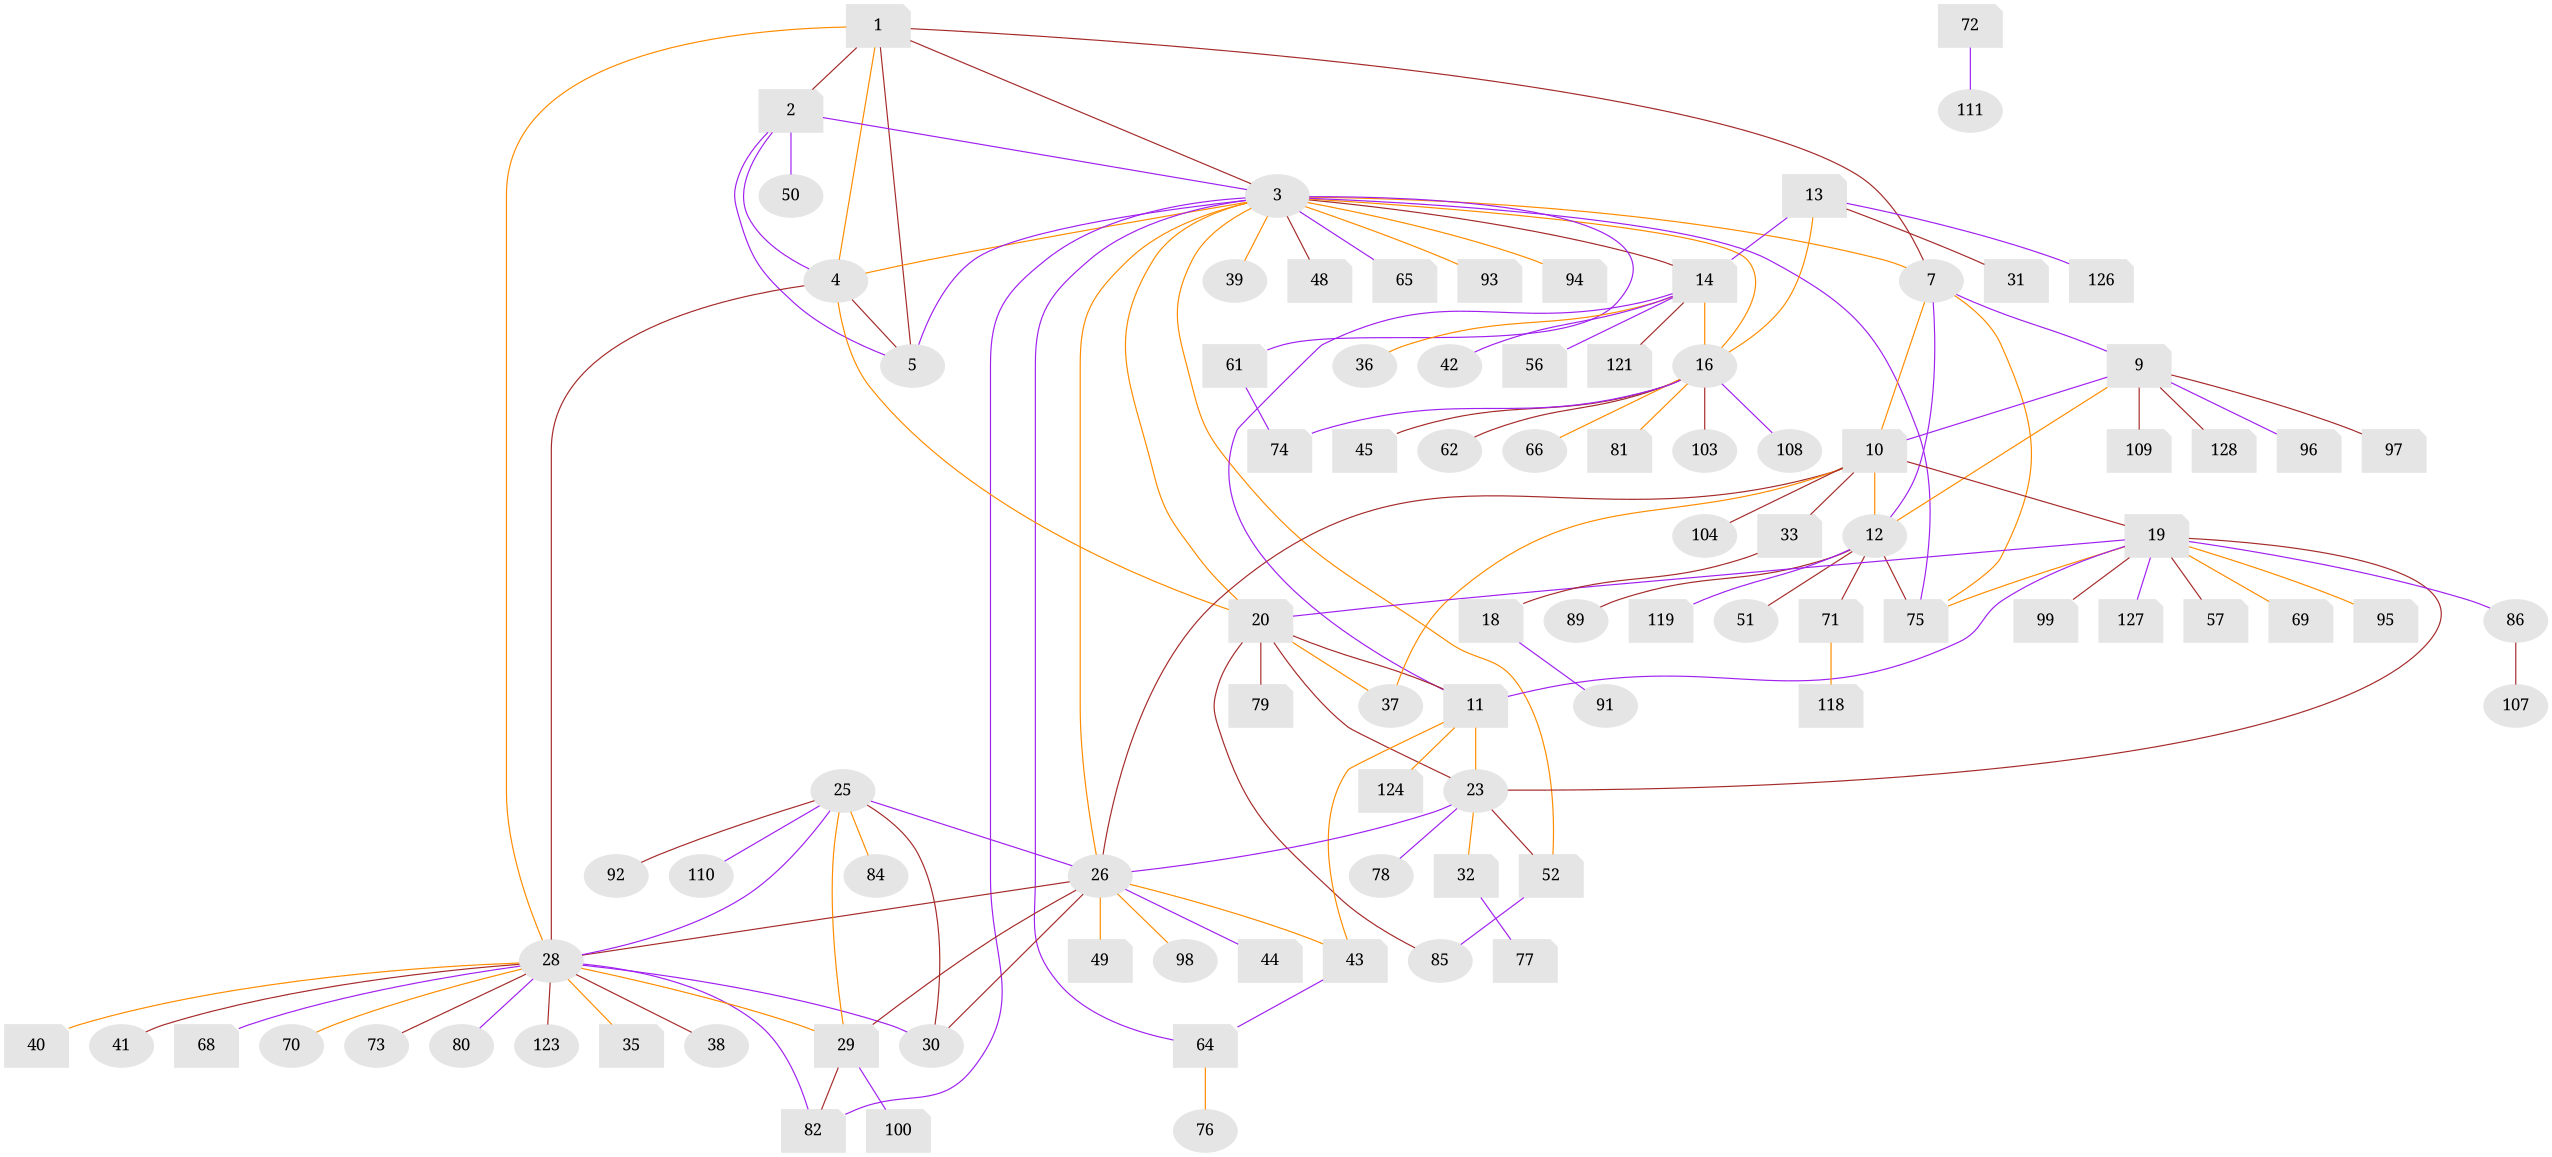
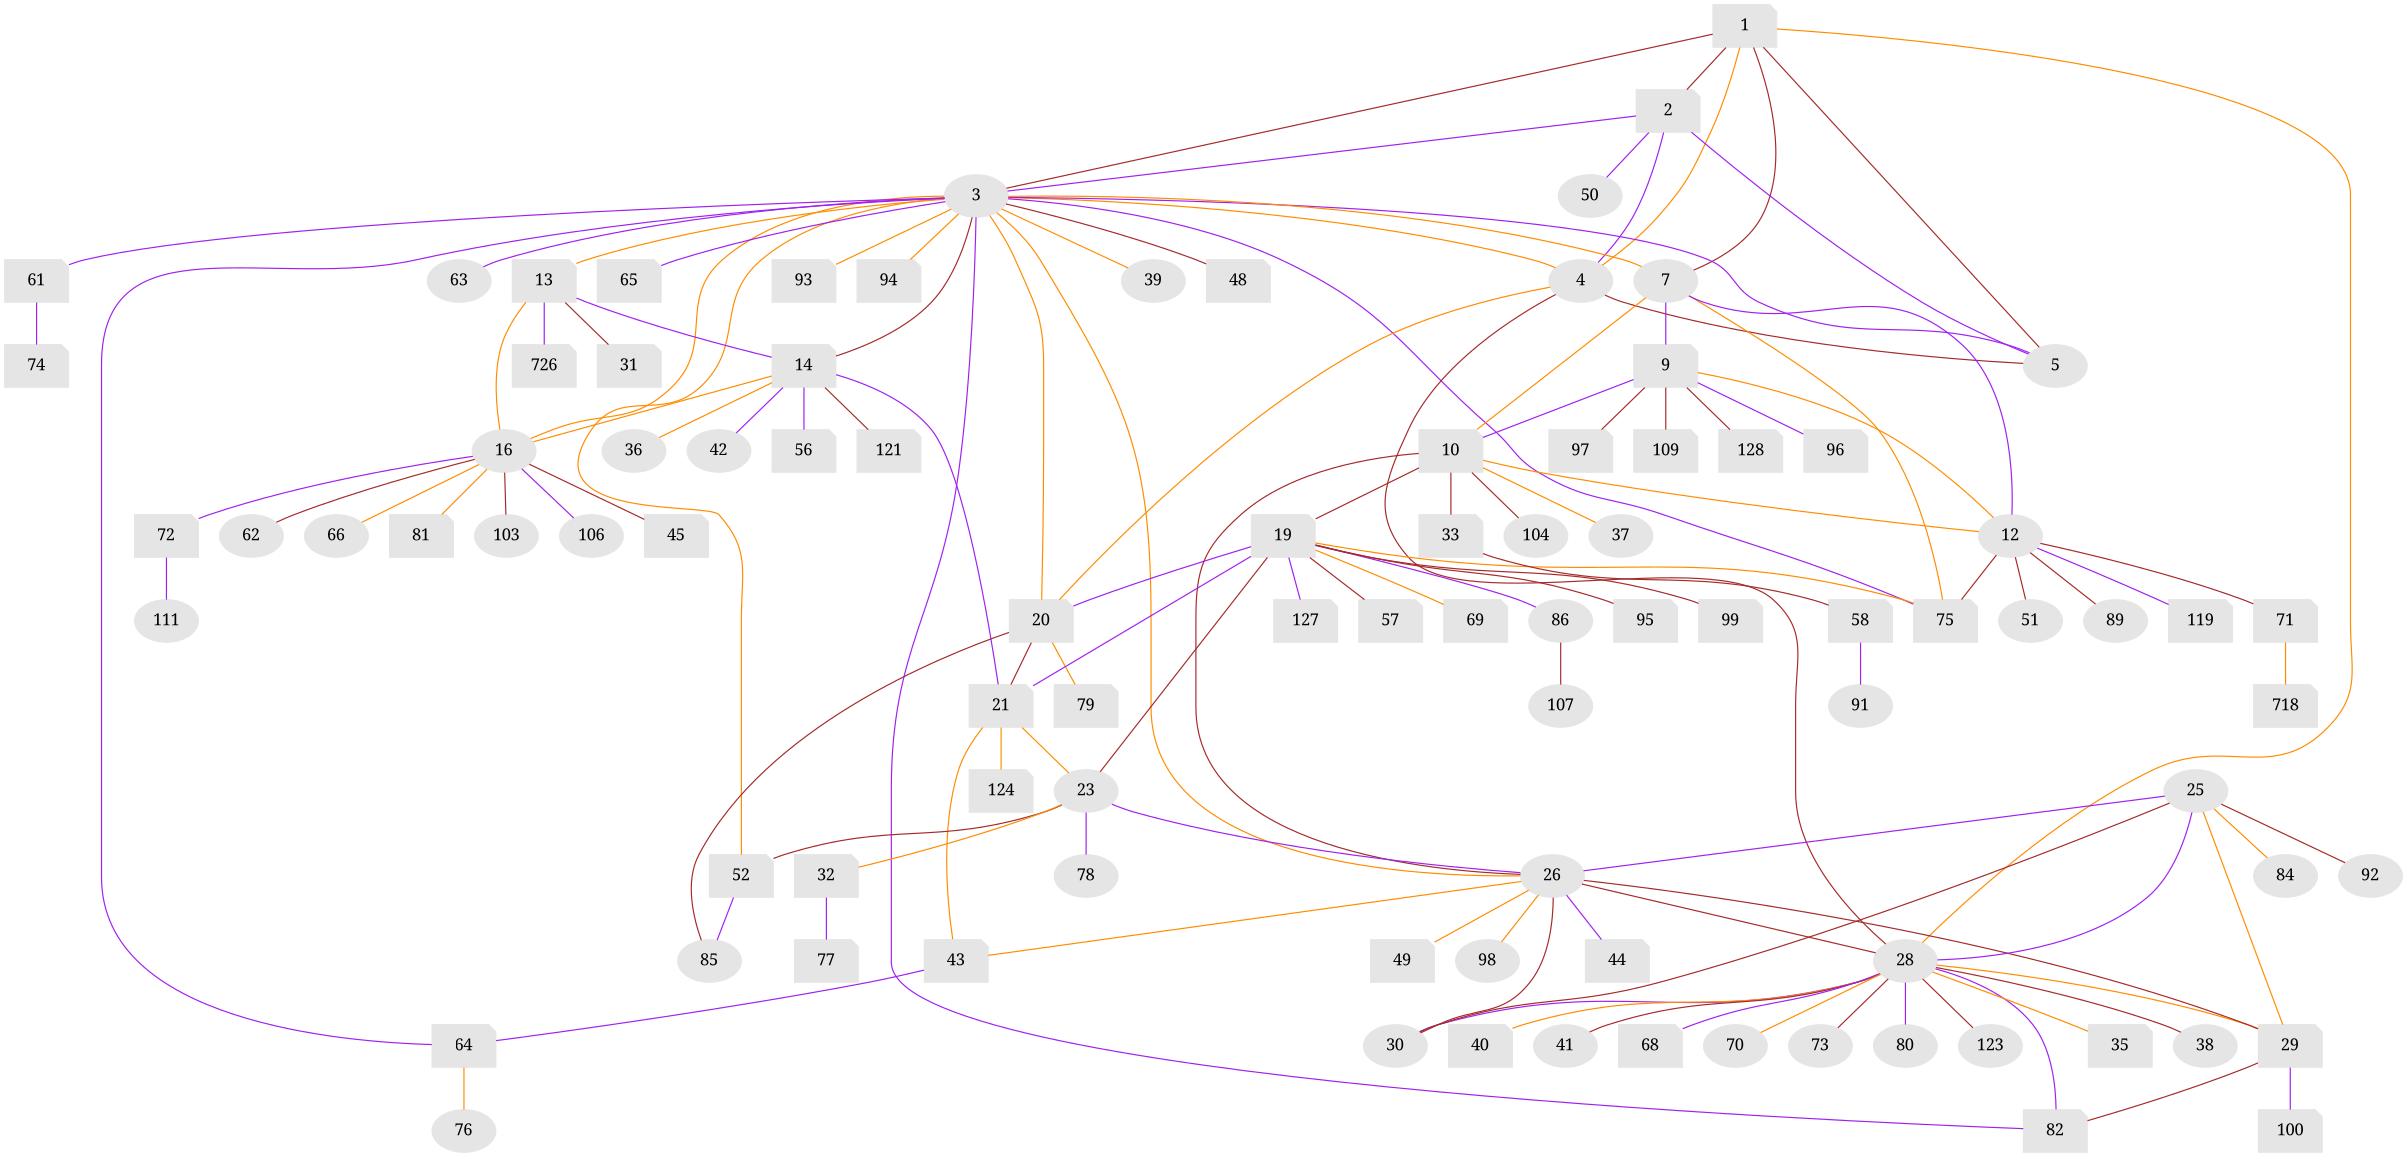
none -> (758, 221)
none -> (459, 281)
(2101, 281) -> (544, 366)
(1459, 409) -> (334, 481)
(1790, 451) -> (591, 536)
(2272, 573) -> (1465, 572)
(1491, 621) -> (1861, 621)
(1261, 664) -> (1061, 659)
(1330, 666) -> none
(1476, 706) -> (1001, 706)
(1831, 706) -> (2286, 706)
(1349, 727) -> none
(701, 876) -> none
